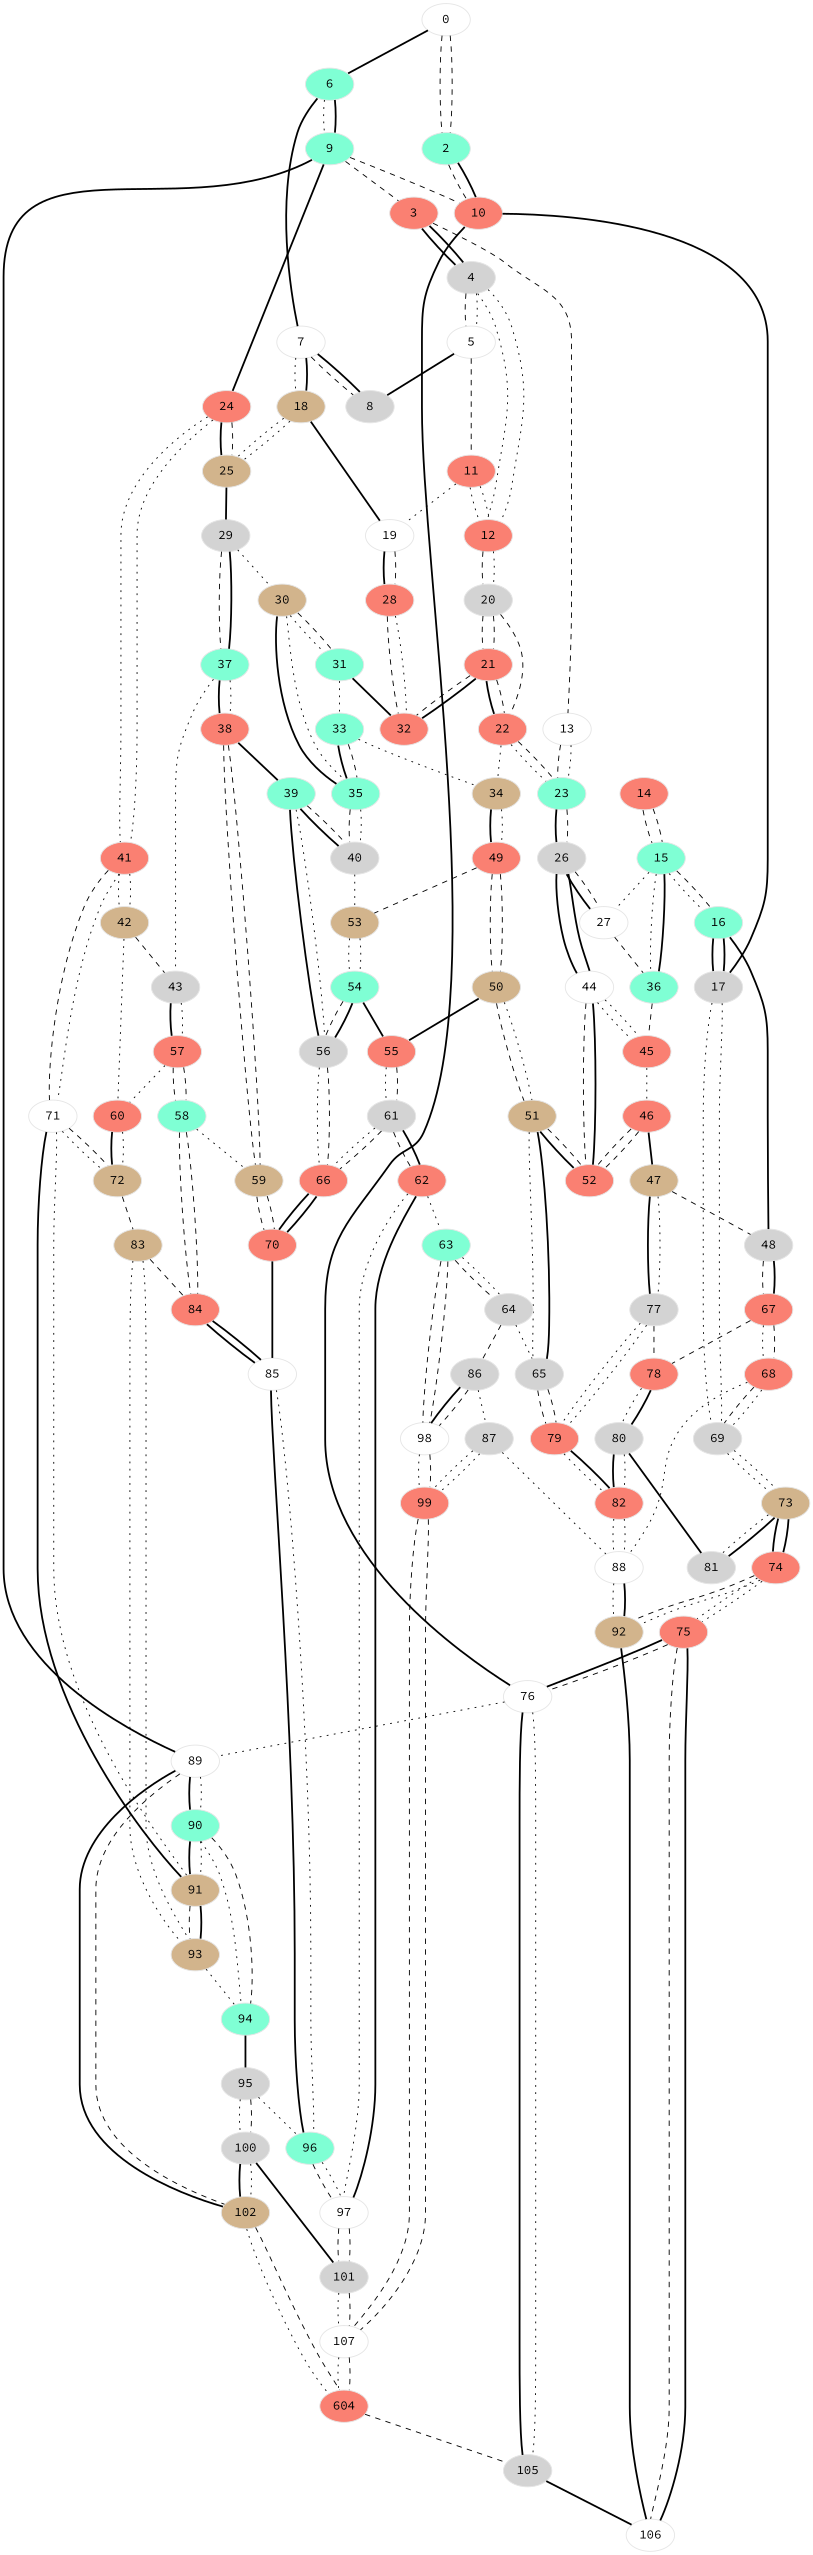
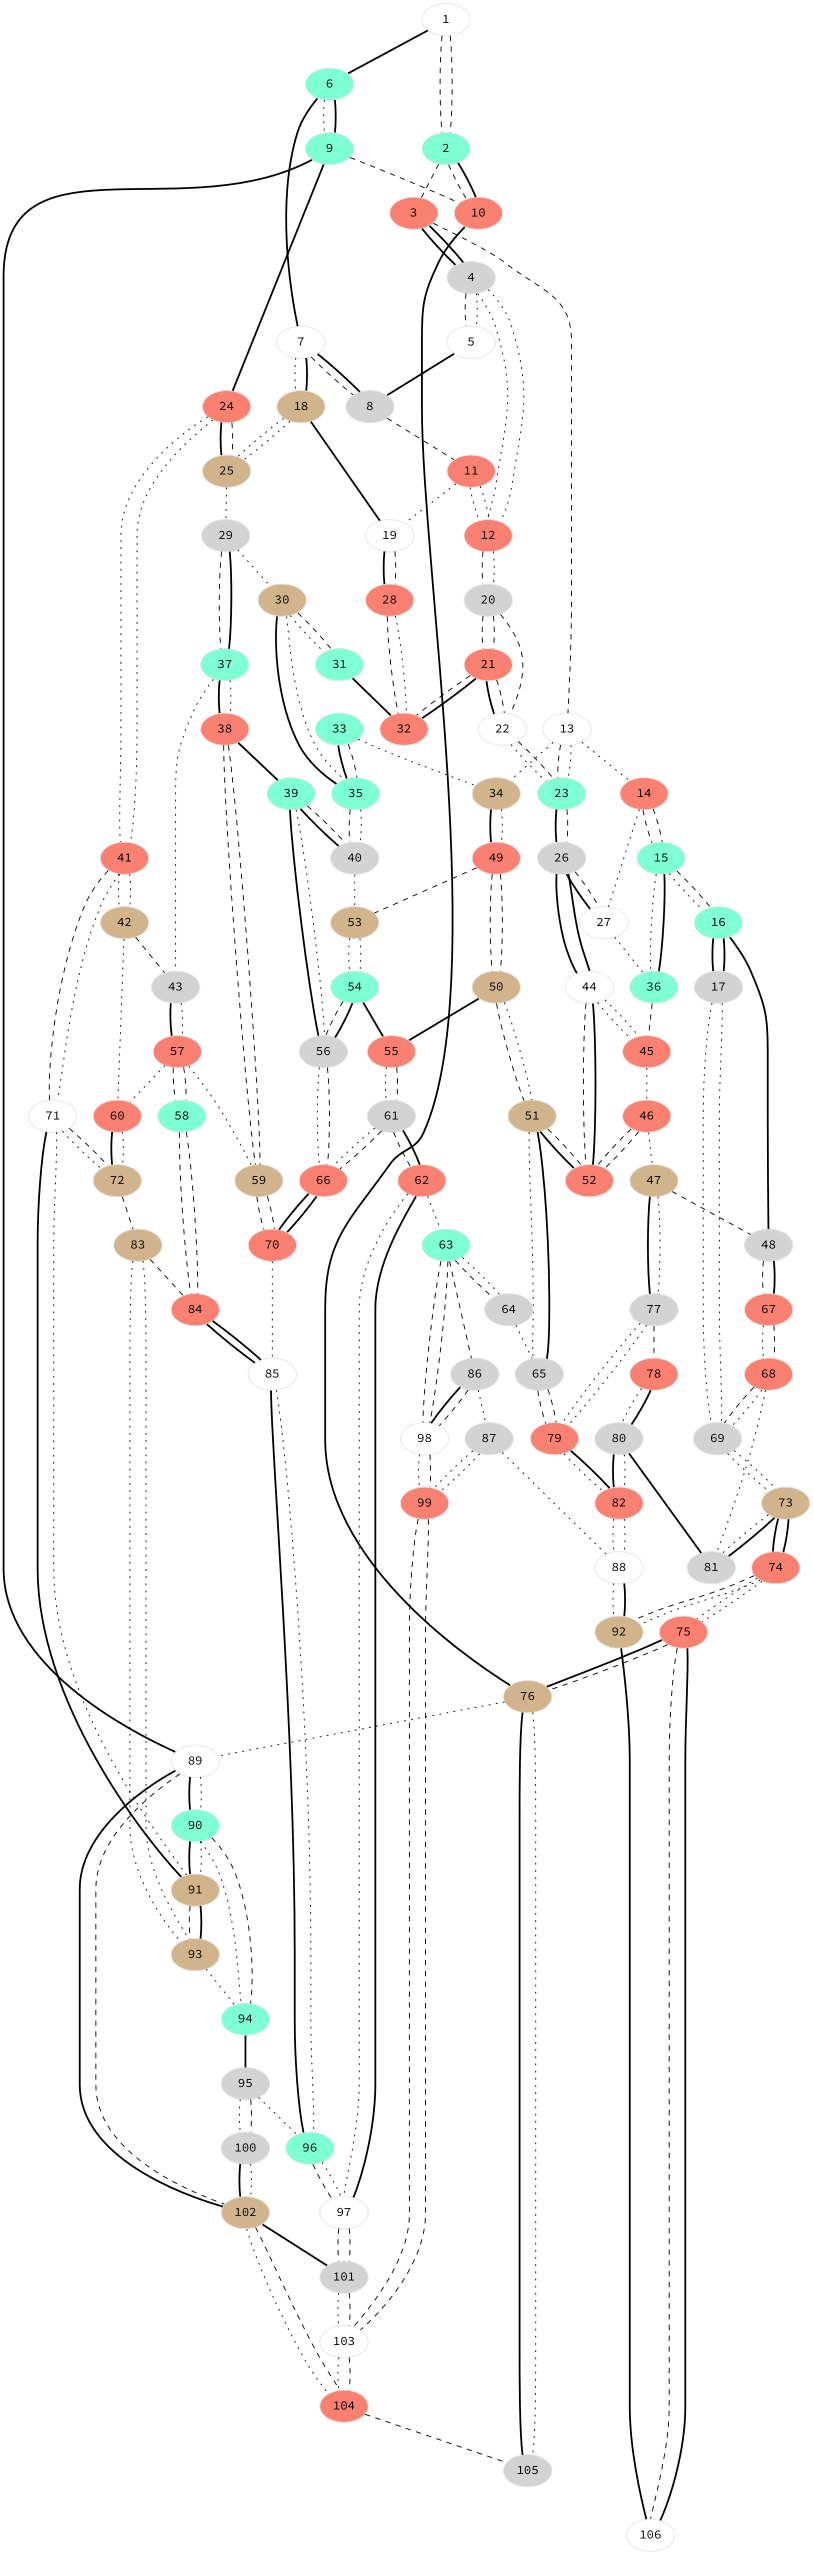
(446, 20) -> (446, 20)
(372, 181) -> (430, 181)
(471, 407) -> (417, 437)
(768, 500) -> none
(226, 504) -> (226, 504)
(340, 697) -> none
(503, 729) -> (503, 729)
none -> (606, 761)
(499, 762) -> (524, 768)
(632, 890) -> (624, 858)
(629, 955) -> (629, 955)
(220, 1148) -> (223, 1114)
(650, 1149) -> (650, 1149)
(272, 1310) -> (272, 1310)
(492, 1342) -> (460, 1310)
(711, 1342) -> none
(669, 1453) -> (742, 1480)
(528, 1697) -> (528, 1697)
(295, 2213) -> (295, 2245)
(344, 2342) -> (344, 2342)
(344, 2406) -> (344, 2406)
(589, 2503) -> none
